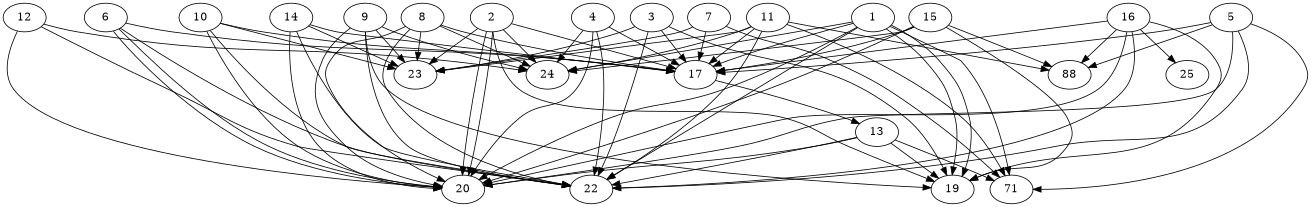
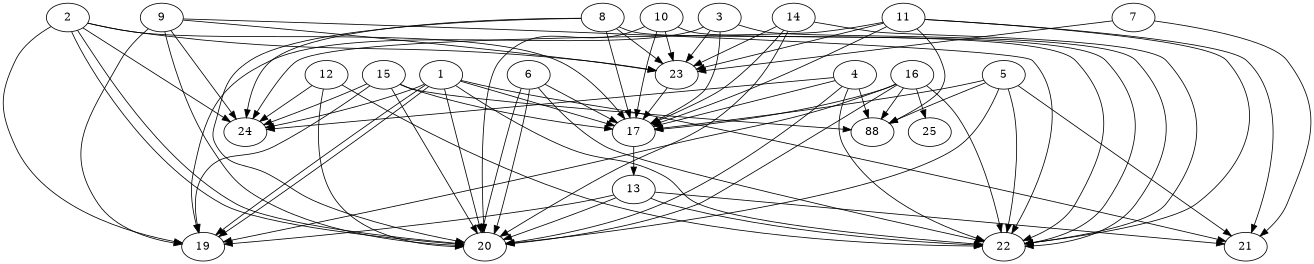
(703, 42) -> (658, 100)
none -> (863, 100)
(1012, 189) -> (1246, 247)
